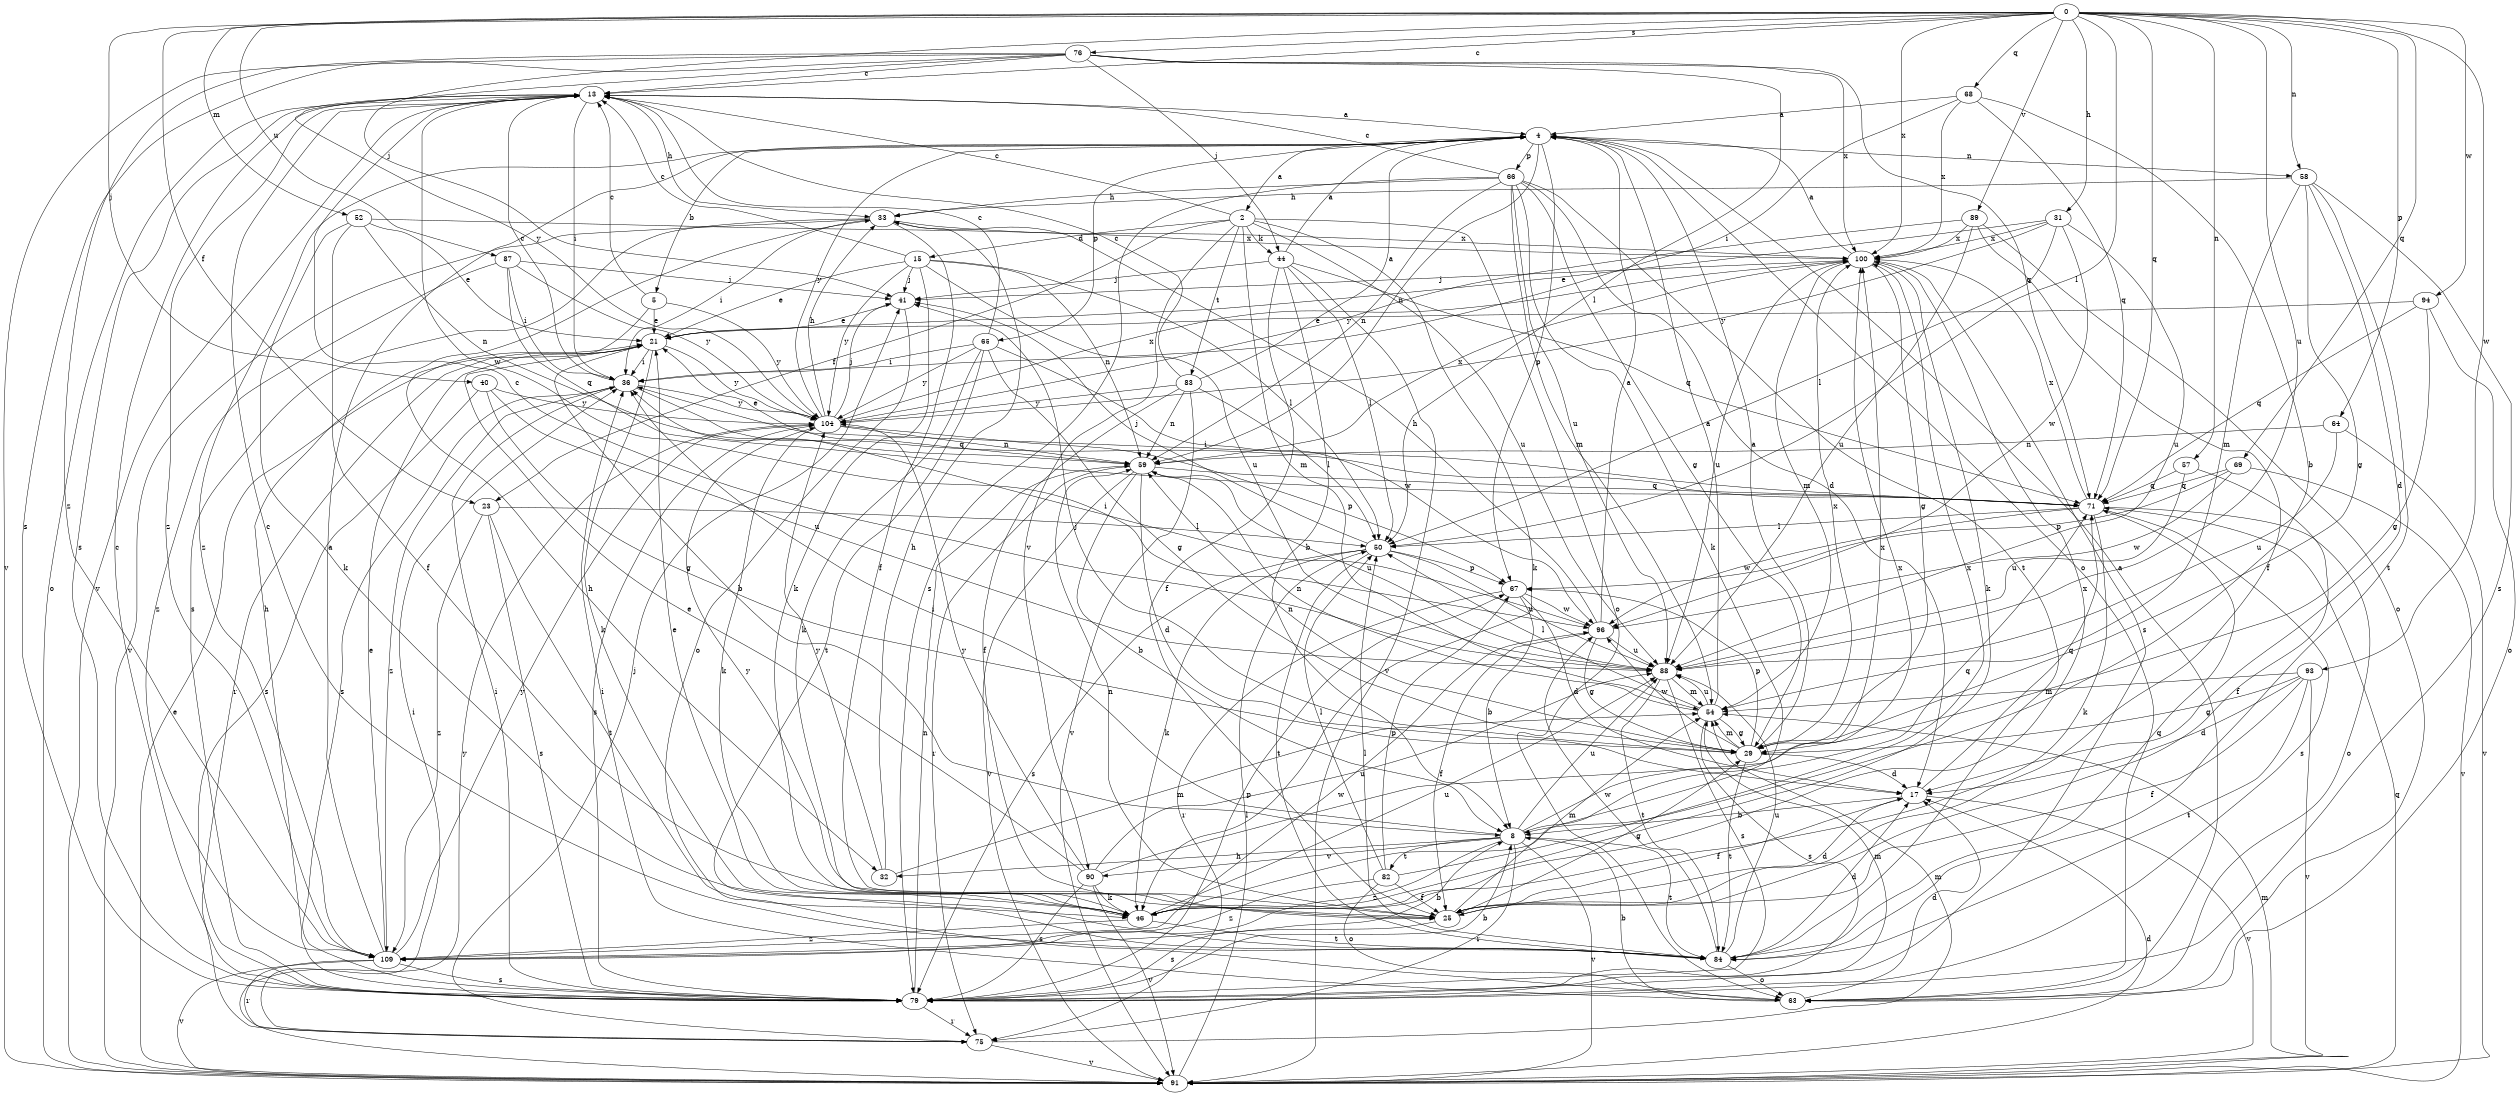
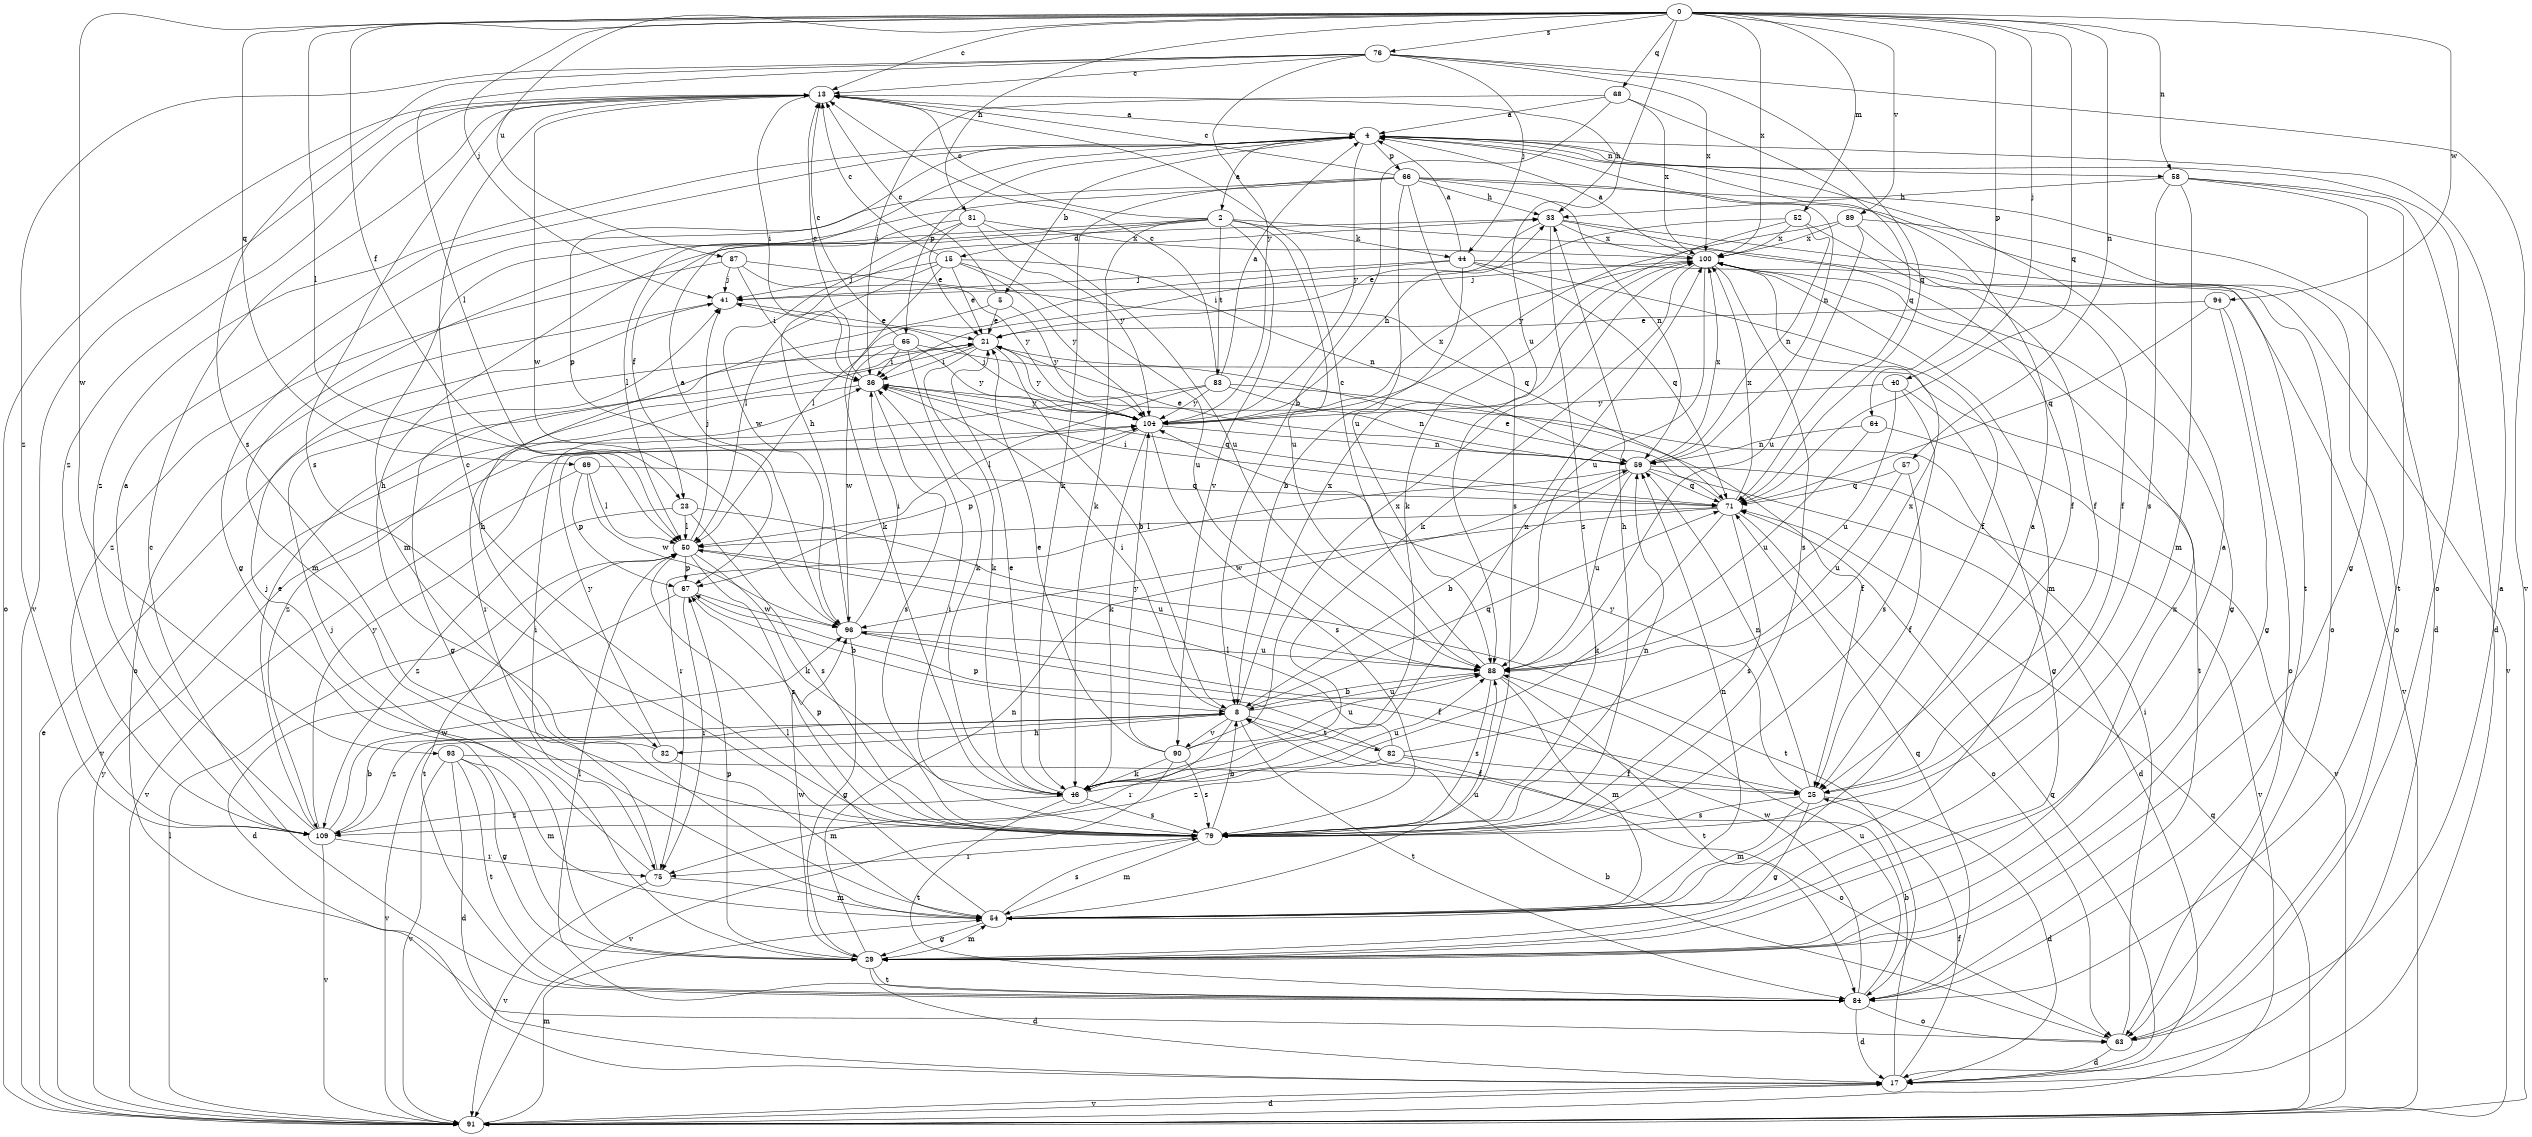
(1044, 149) -> (1336, 323)
none -> (1387, 405)
none -> (614, 528)
none -> (1365, 686)
(647, 994) -> (1140, 815)
